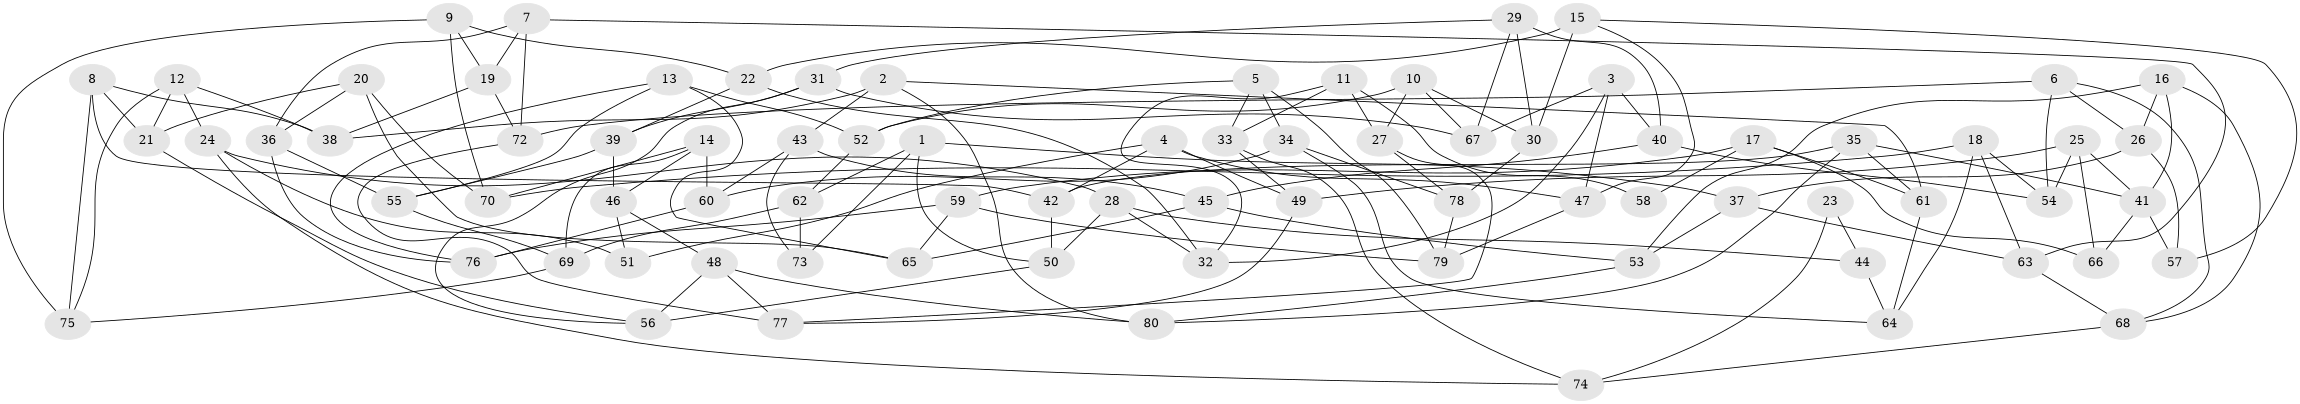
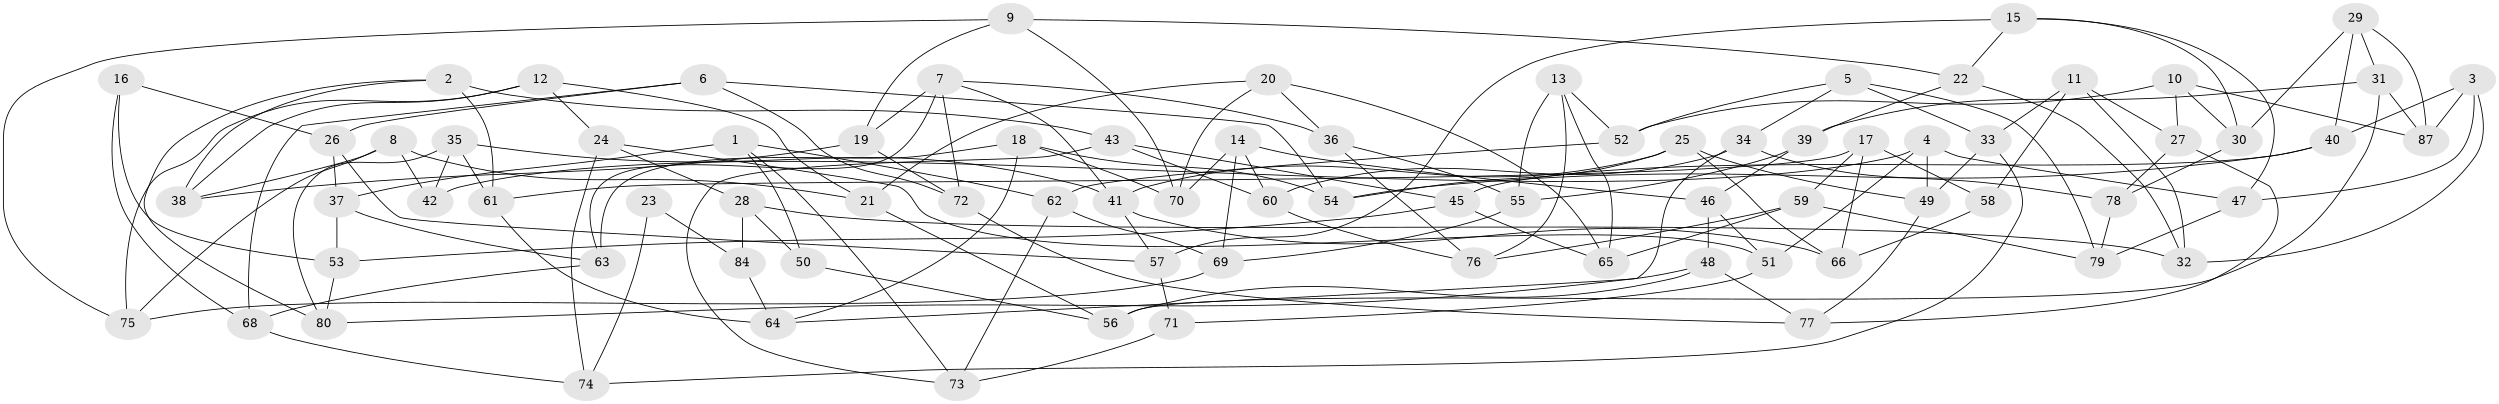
(1473, 141) -> (2426, 141)
(2171, 143) -> (1037, 117)
(1051, 230) -> none
none -> (1893, 243)
(1863, 263) -> (743, 263)
none -> (1172, 324)
